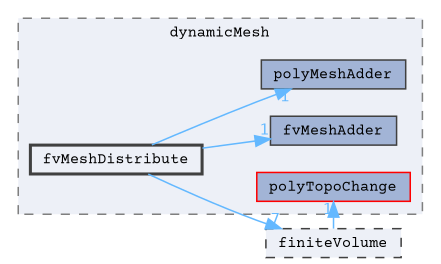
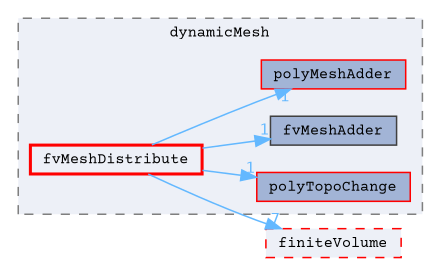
(334, 74) -> (334, 74)
(116, 160) -> (116, 160)
(334, 224) -> (222, 173)
(334, 243) -> (334, 243)
